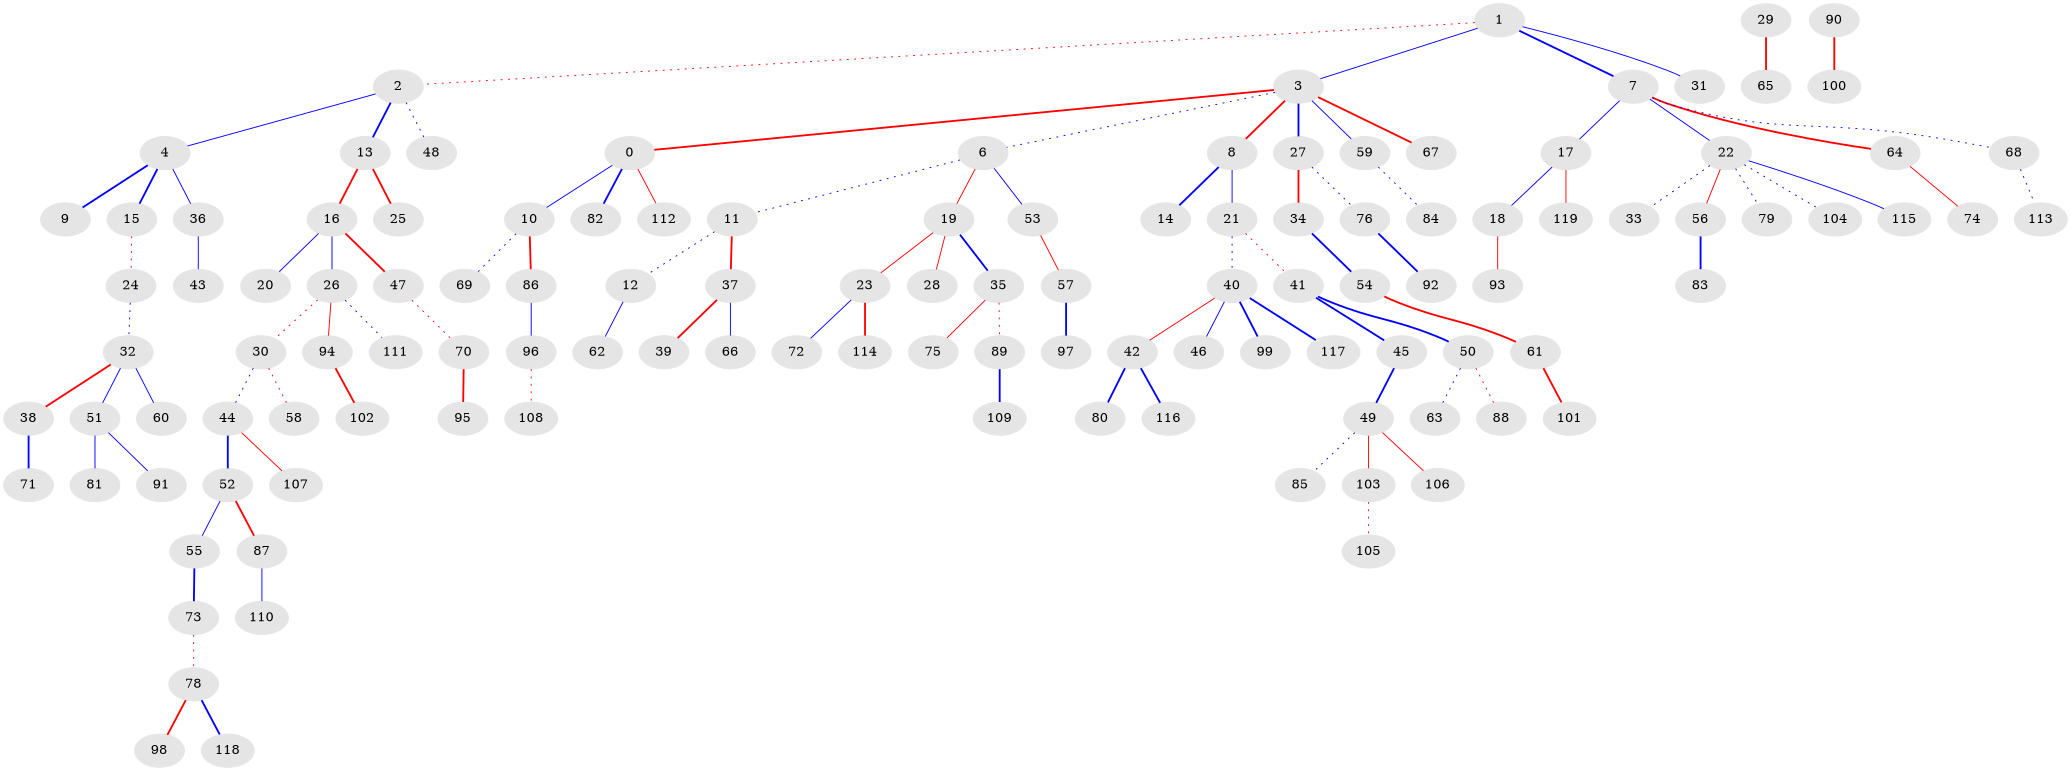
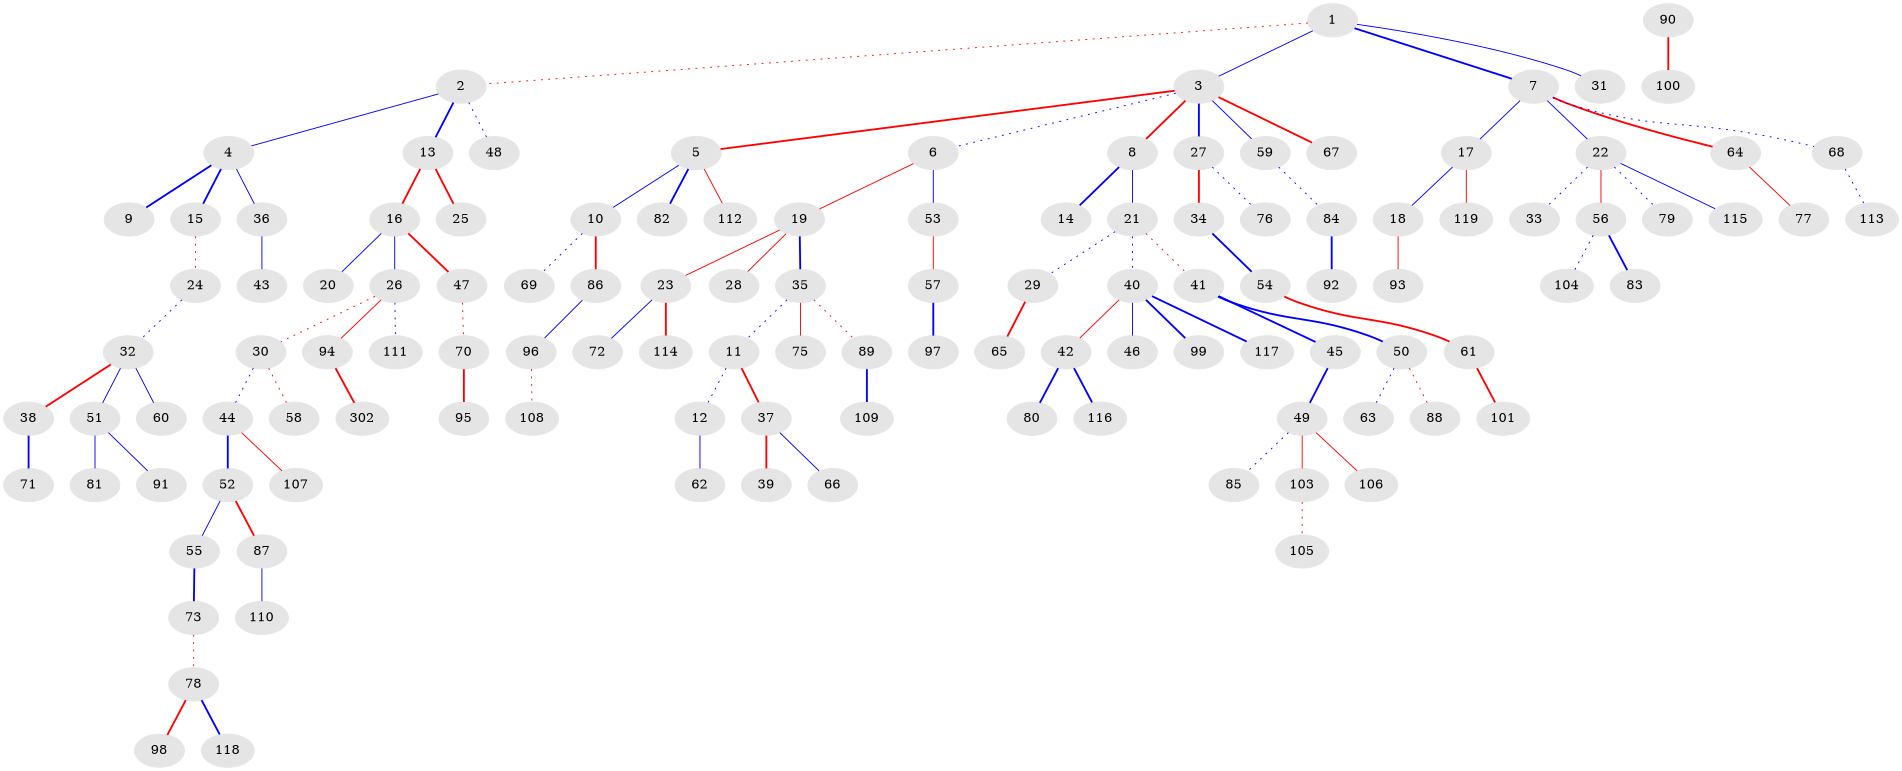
(630, 153) -> (696, 153)
(858, 186) -> (767, 319)
(1780, 186) -> (1584, 253)
(1973, 219) -> (1804, 219)
none -> (1083, 253)
(1398, 253) -> (1332, 253)
(362, 419) -> (362, 419)
